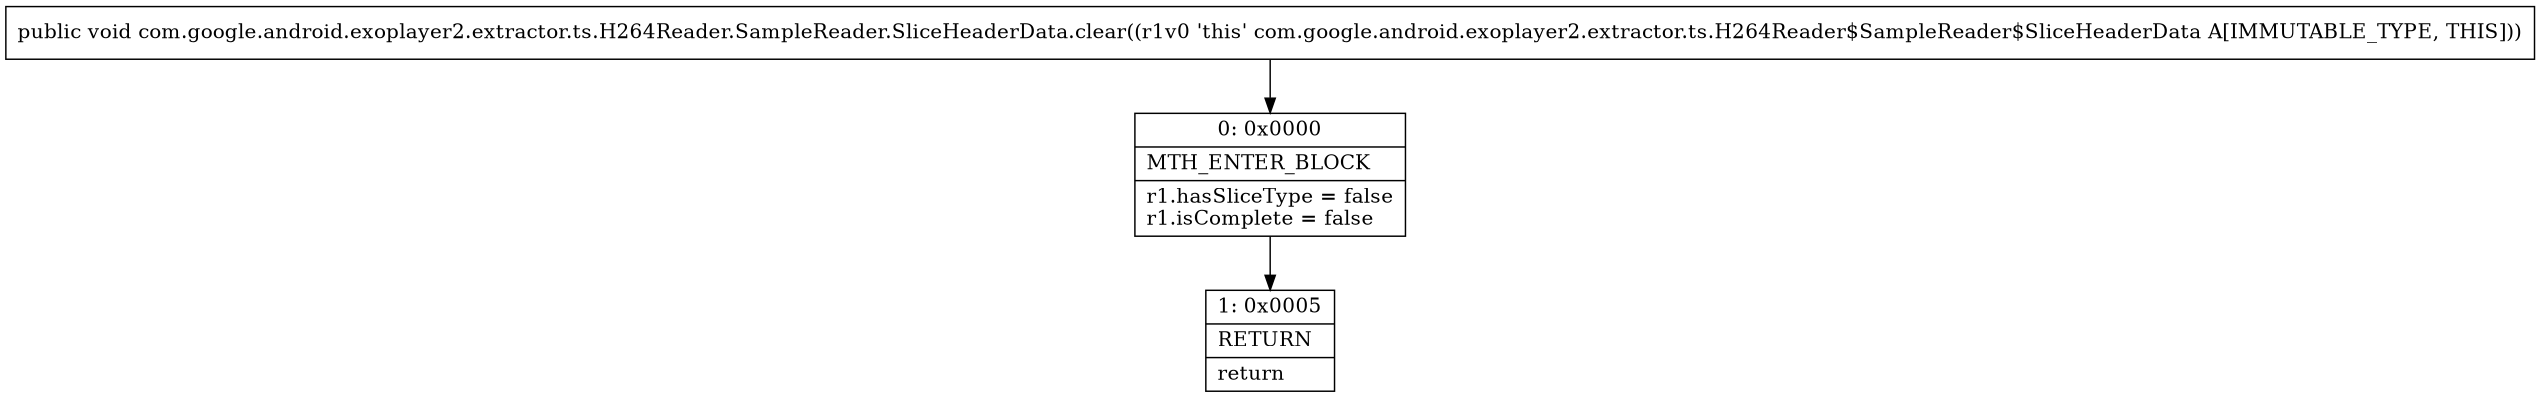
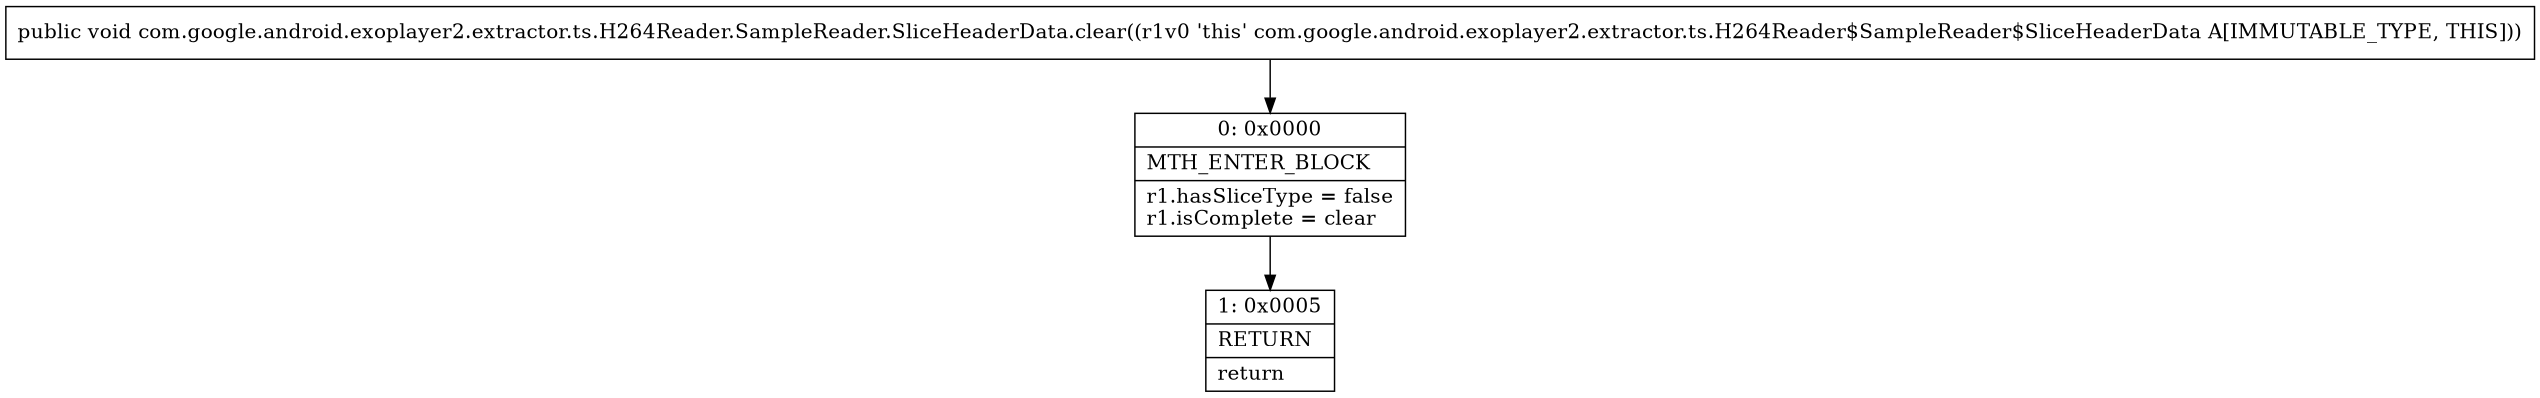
(1261, 219) -> (1261, 219)
